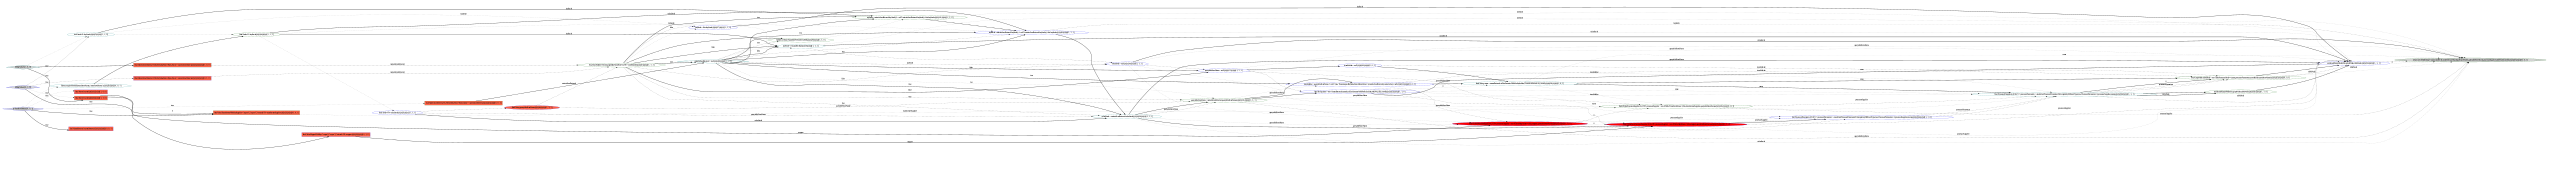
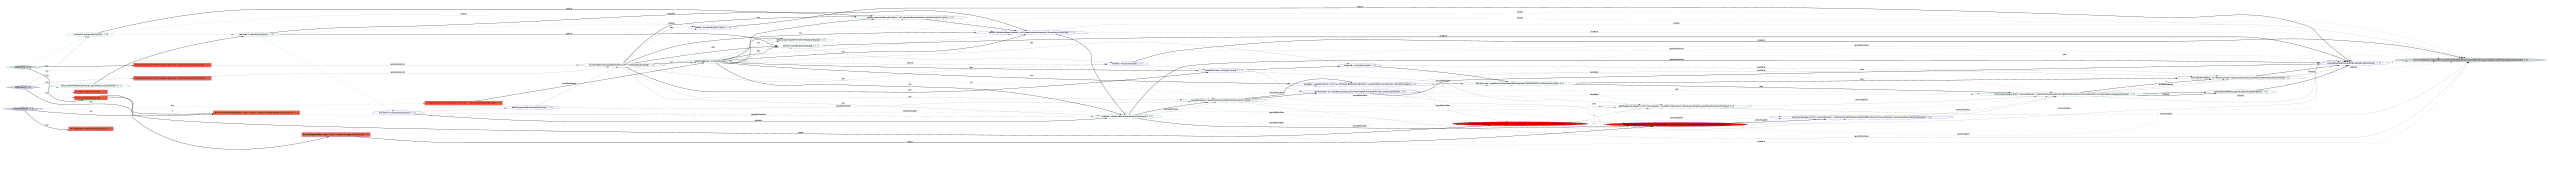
none -> (1044, 47)
(49, 96) -> (49, 84)
(532, 108) -> (532, 108)
